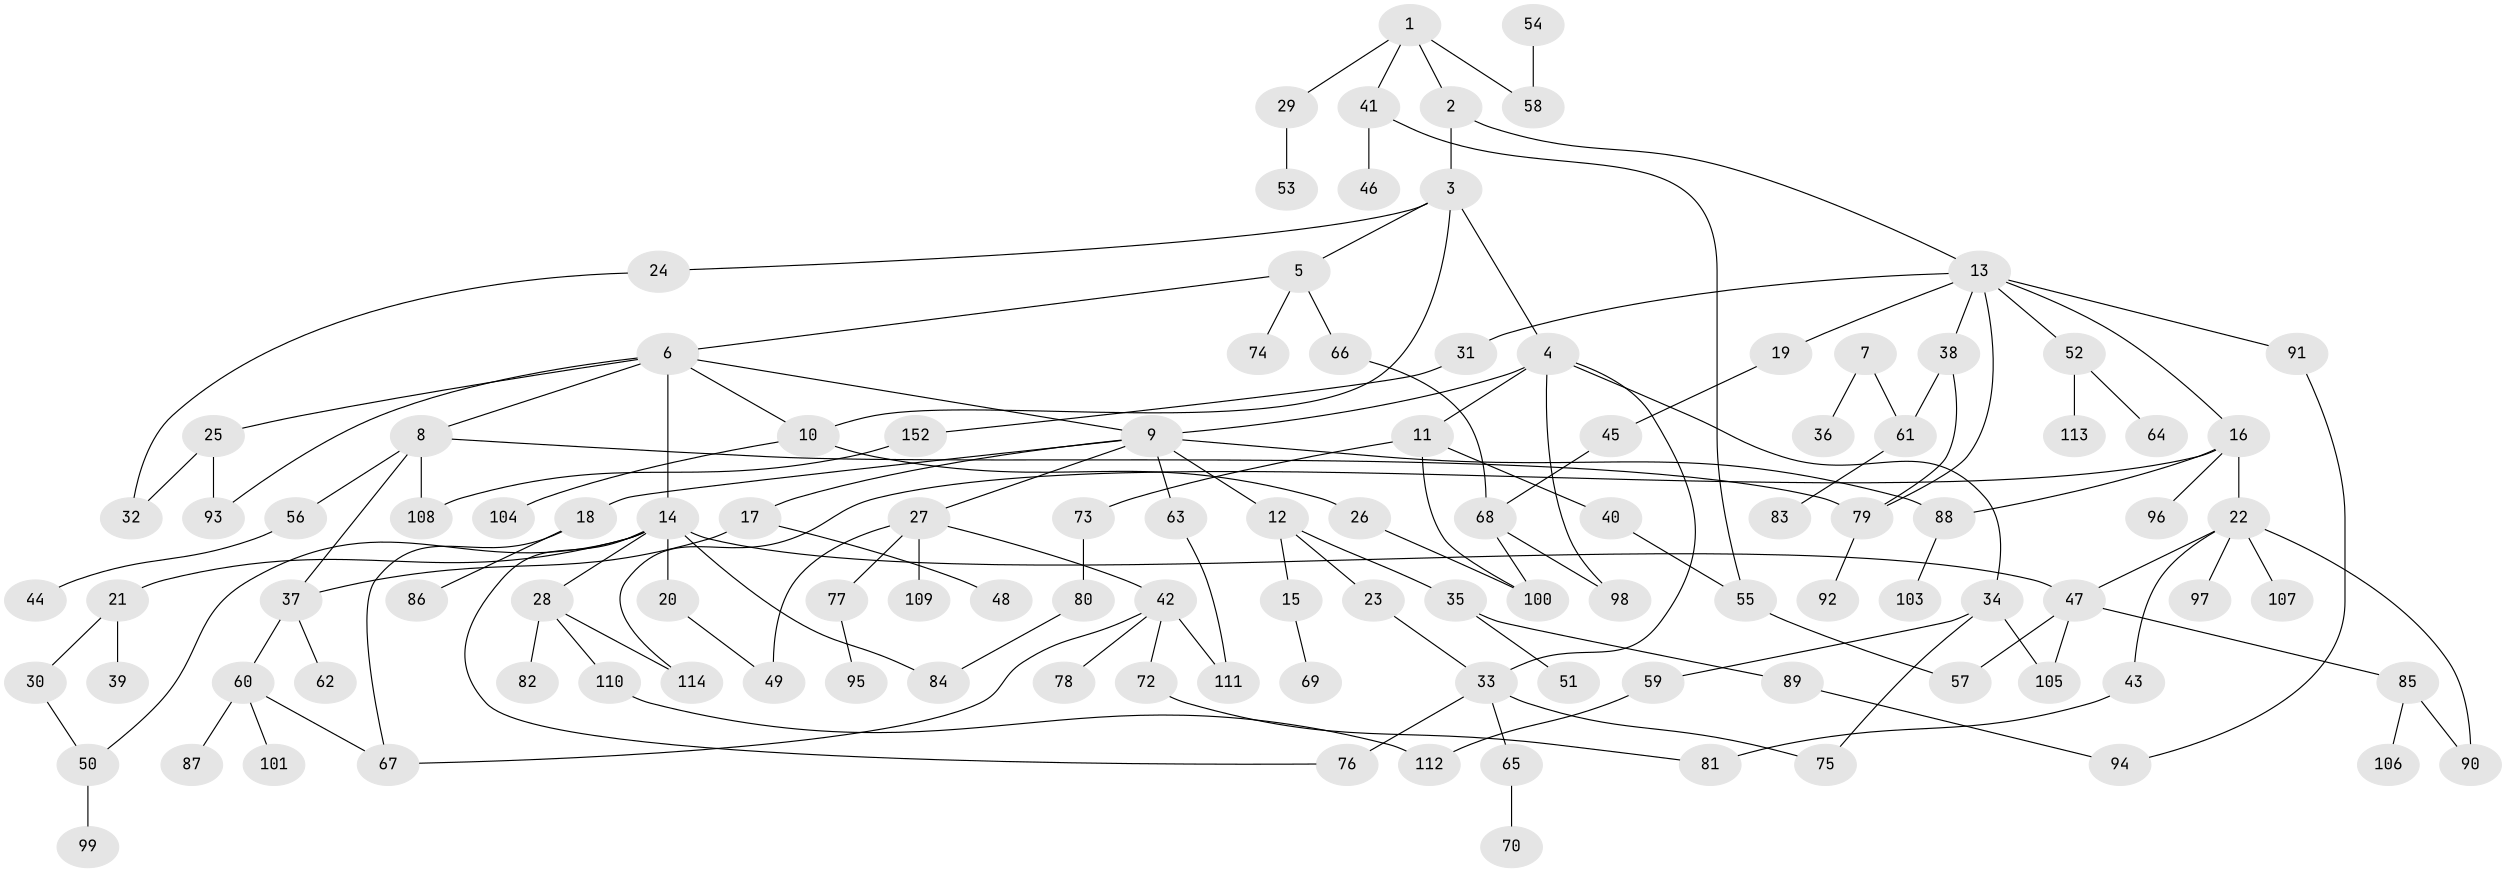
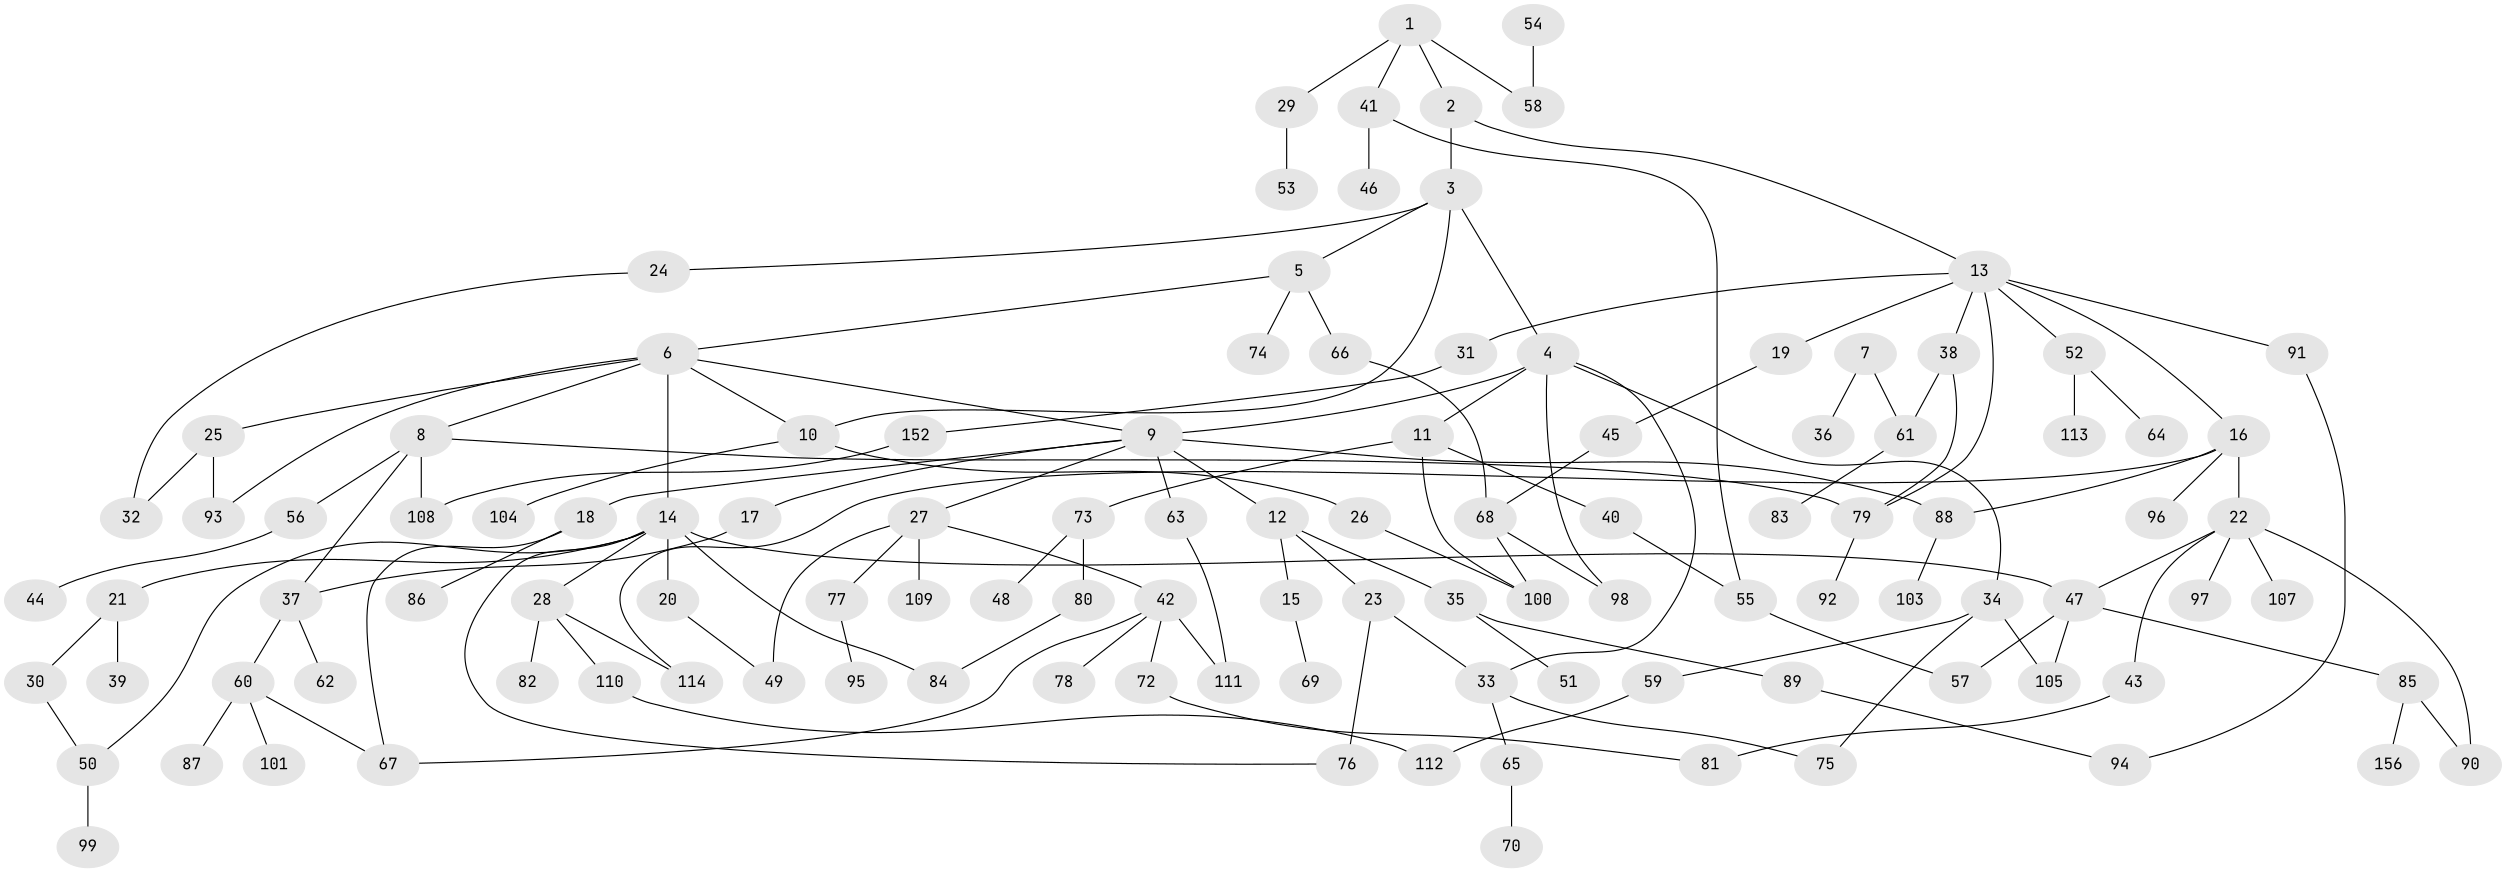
(874, 552) -> (1055, 547)
(1417, 724) -> (1360, 683)
(2388, 765) -> (2388, 765)
